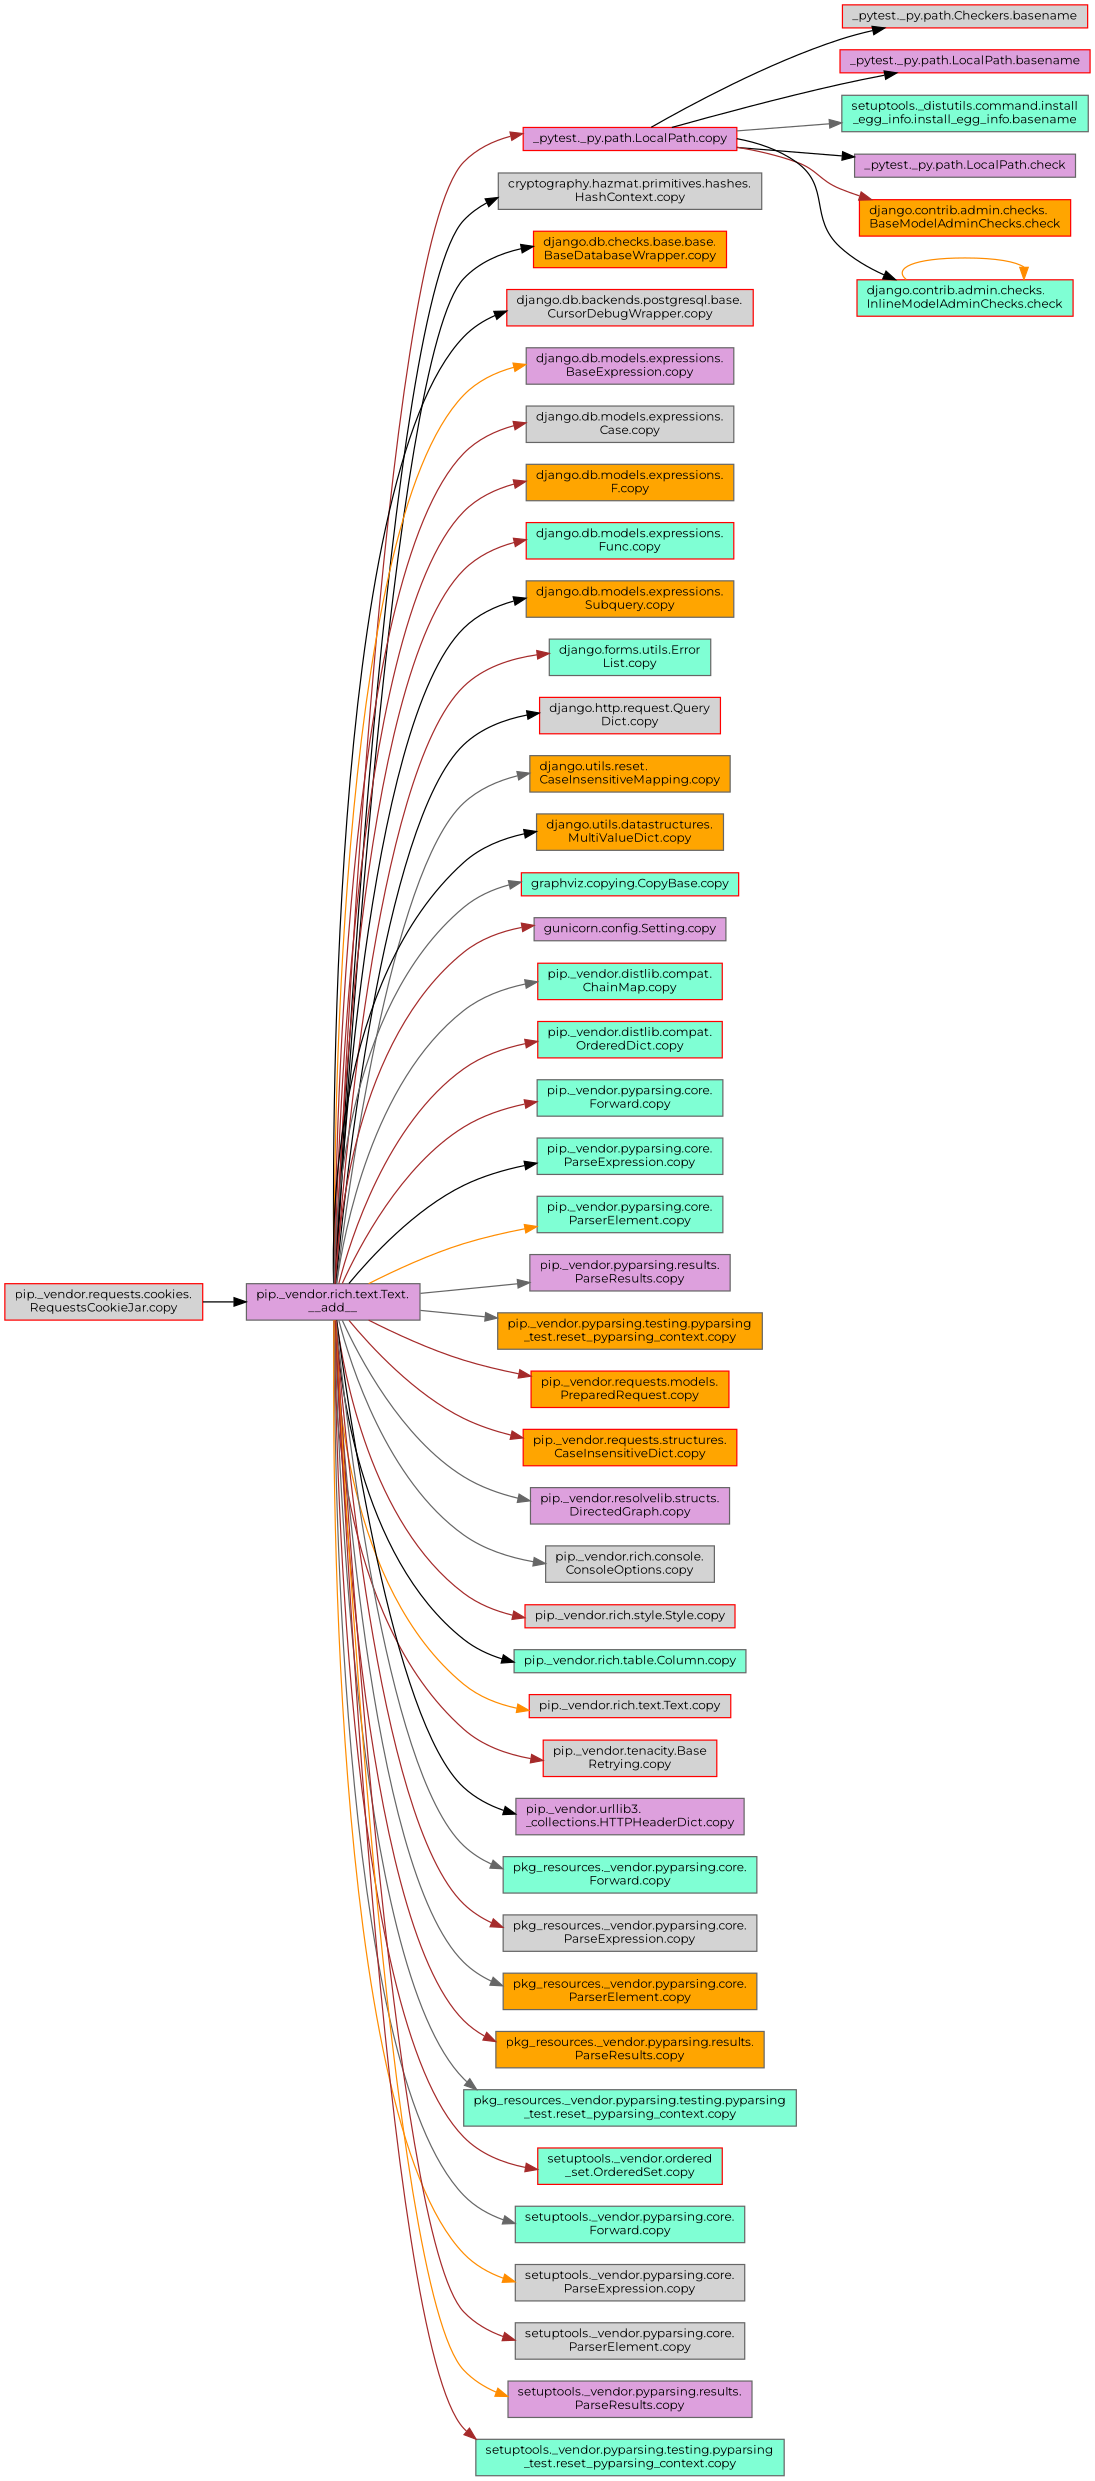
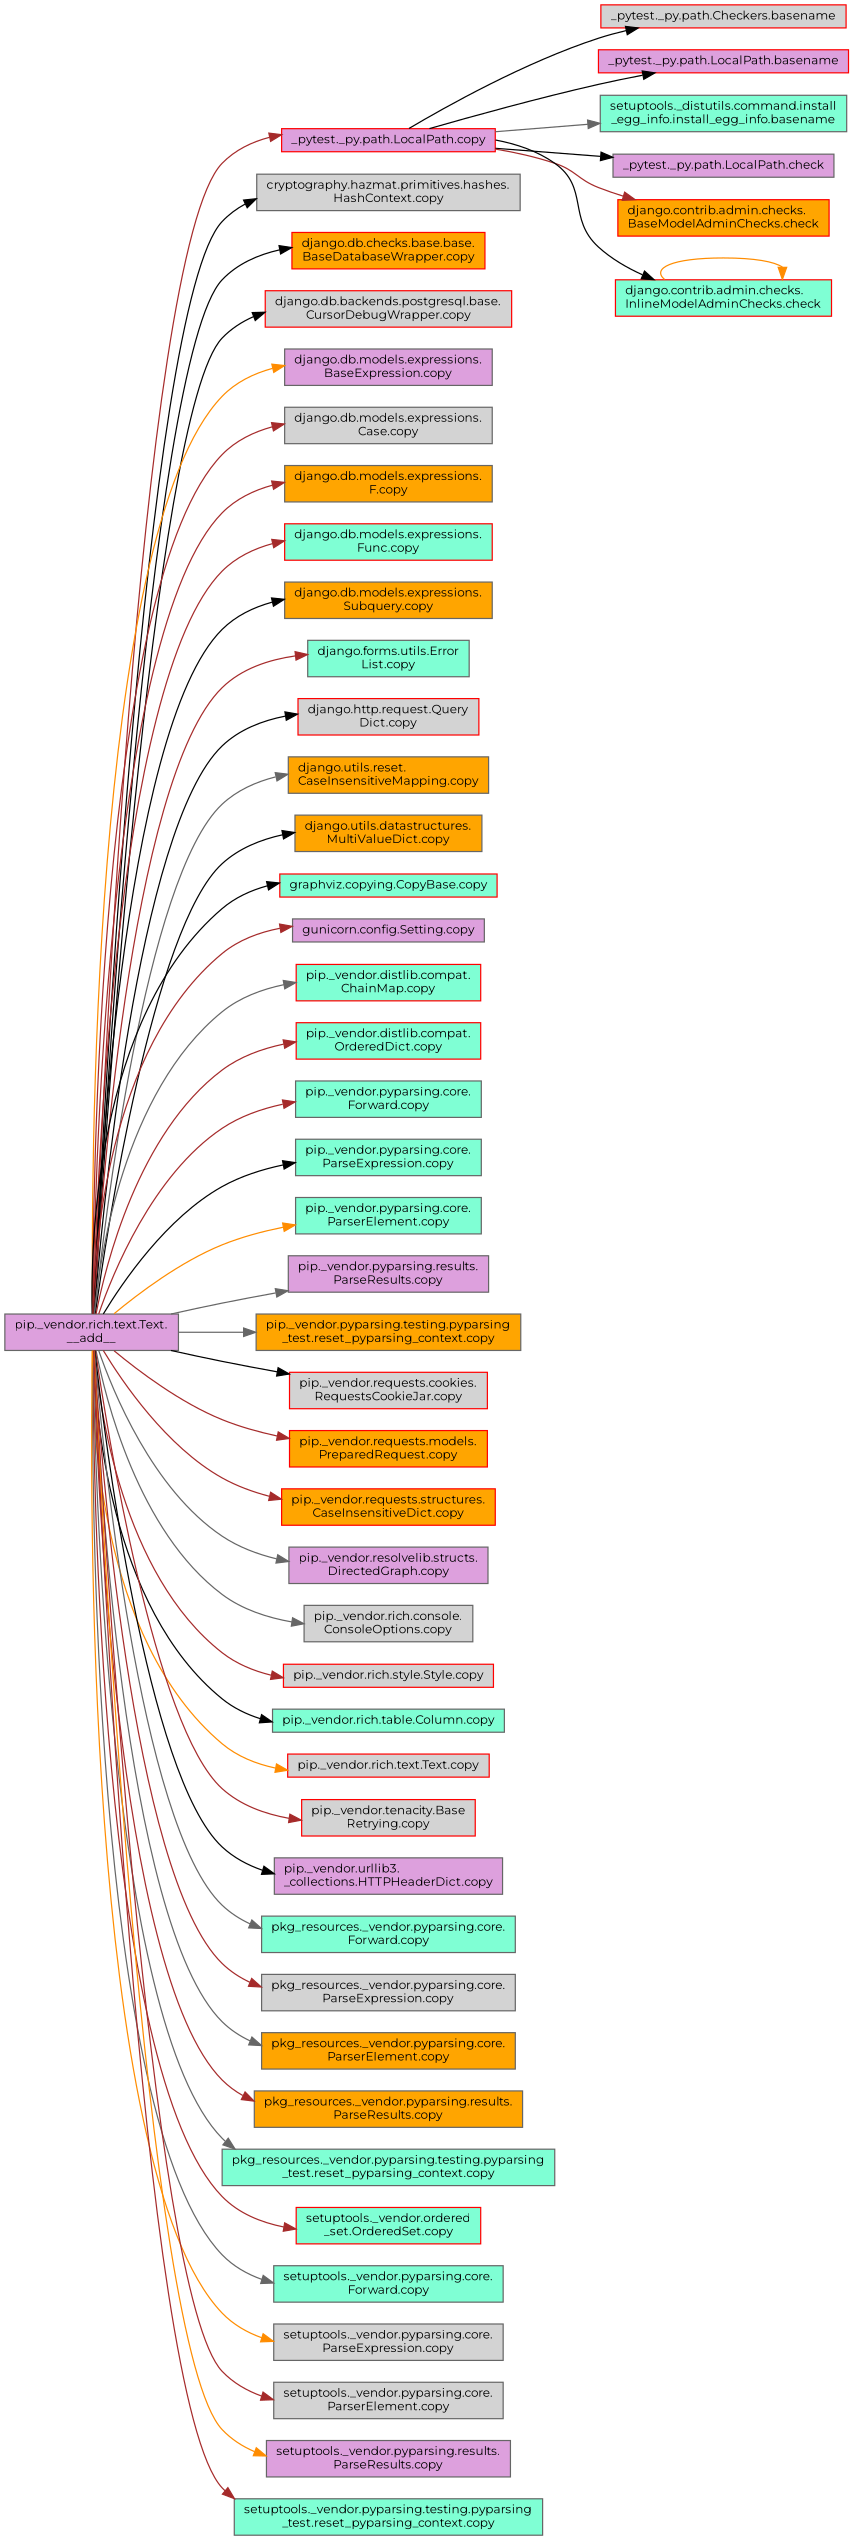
(397, 994) -> (123, 1072)
(218, 1302) -> (224, 1362)
